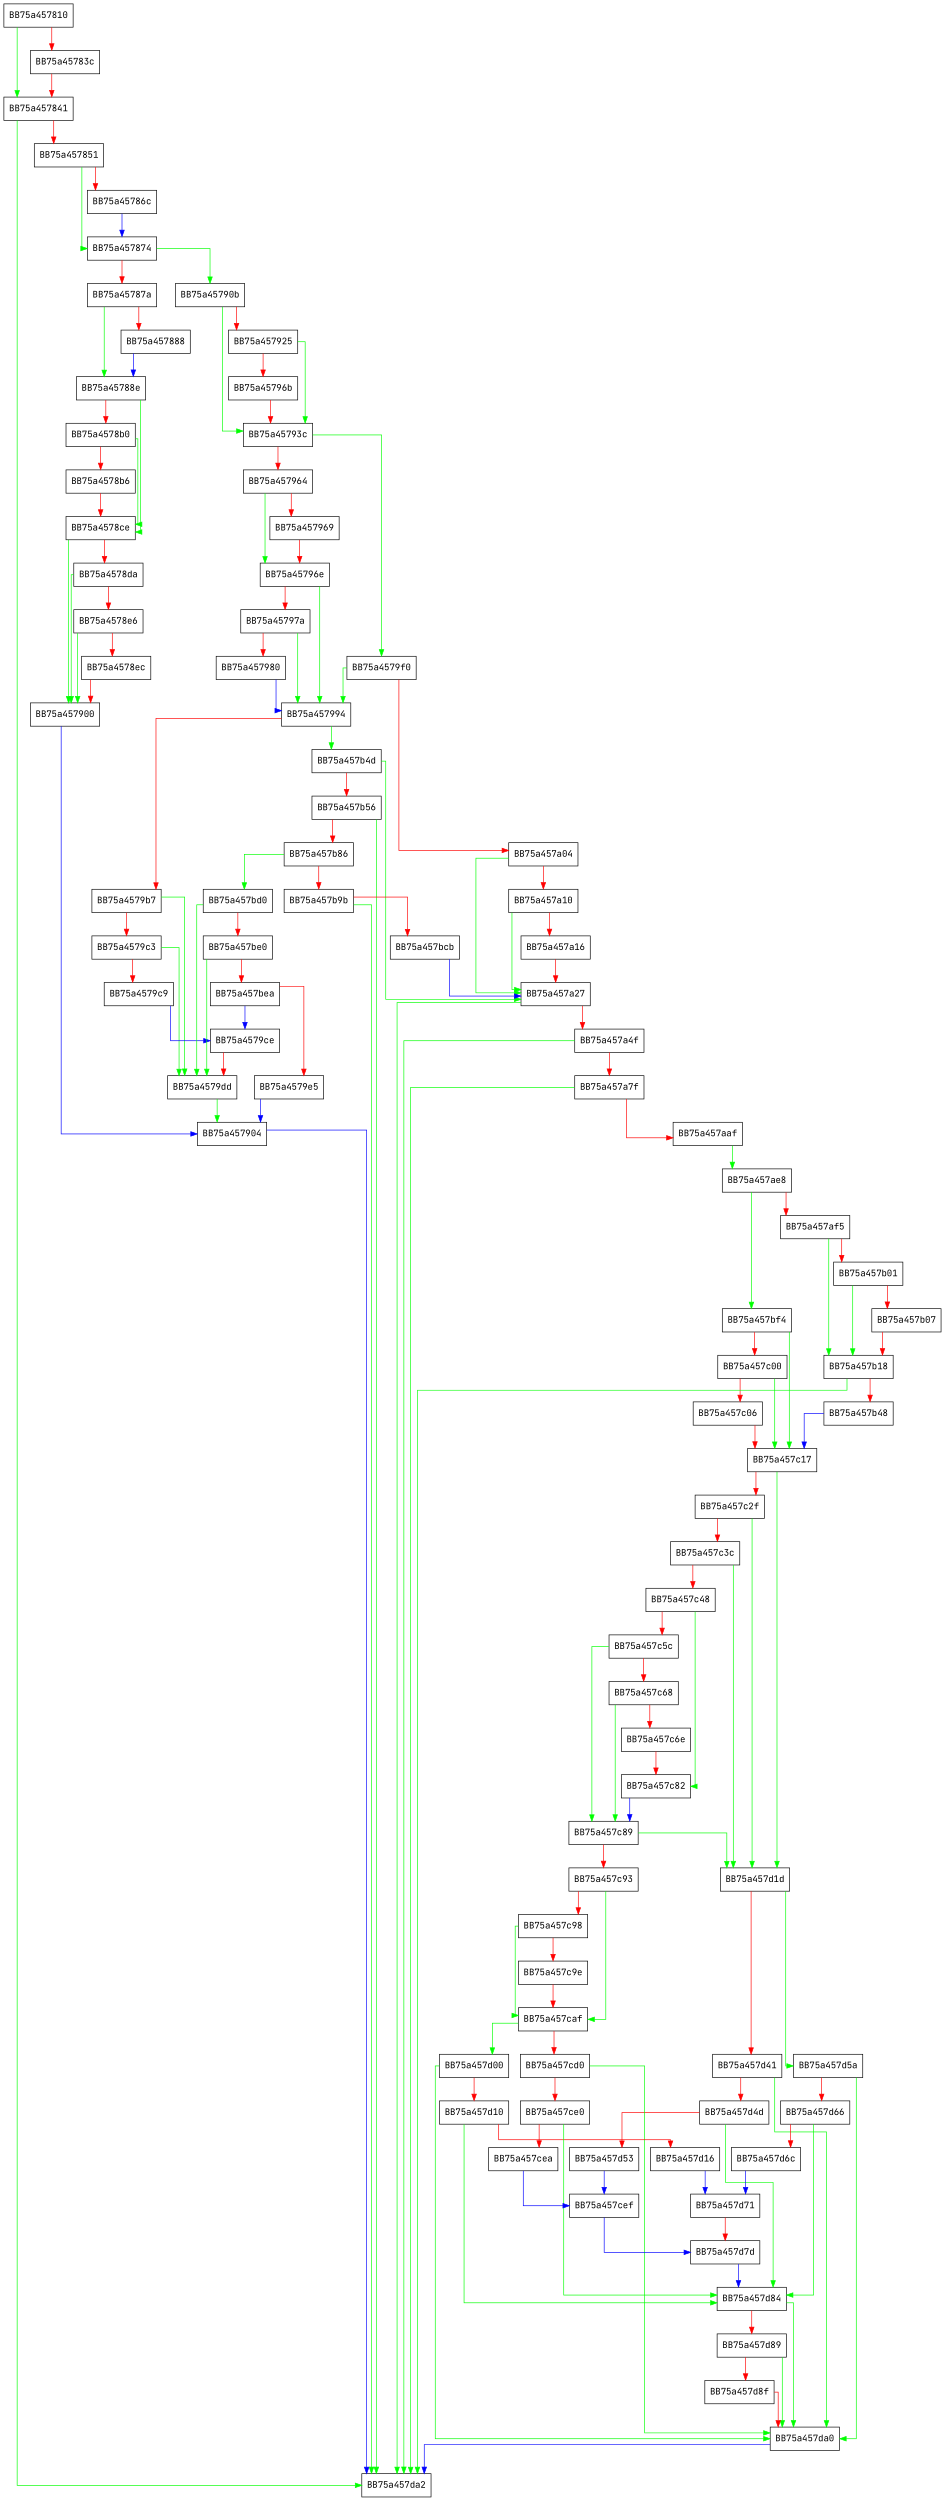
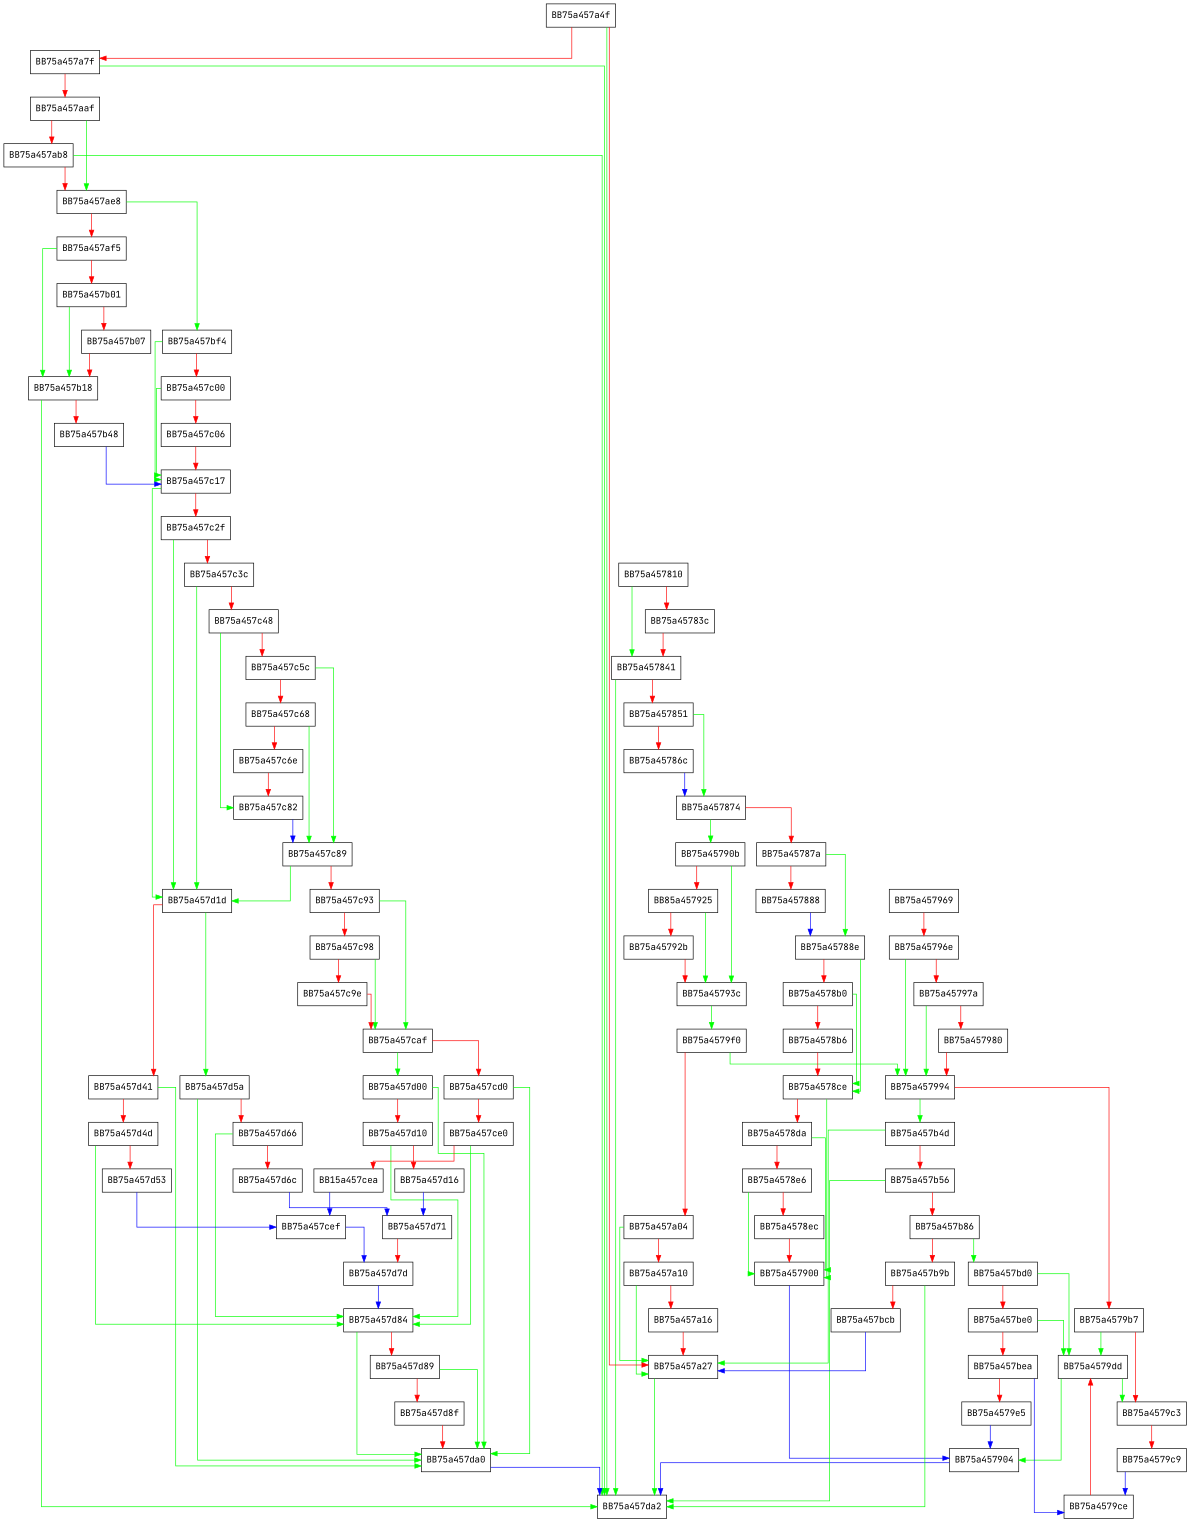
none -> (39, 155)
(263, 342) -> (683, 901)
(263, 388) -> (659, 948)
(278, 482) -> none
(276, 695) -> (947, 1061)
(179, 999) -> (1122, 1387)
(582, 1014) -> (609, 712)
(523, 2159) -> (349, 1181)
